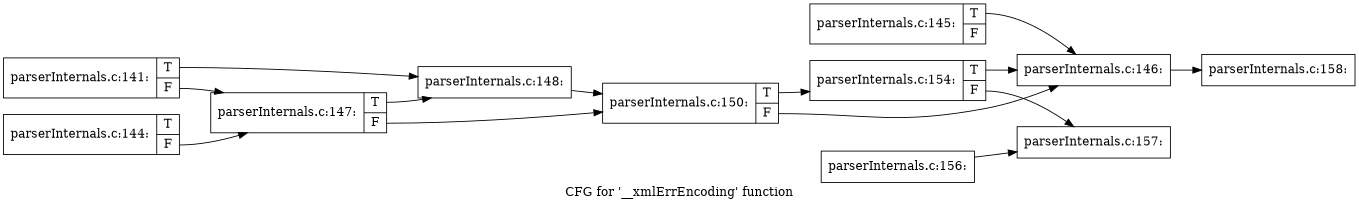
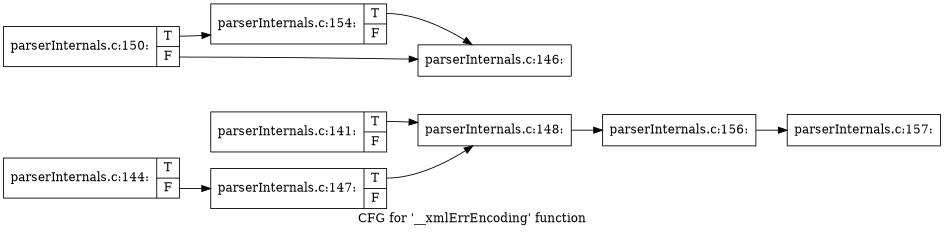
(898, 24) -> none
(1278, 70) -> none
(197, 89) -> none
(583, 92) -> (583, 130)
(1032, 102) -> none
(490, 120) -> none
